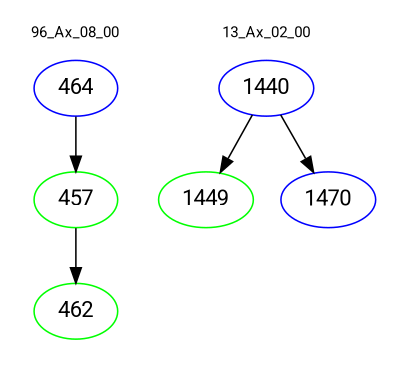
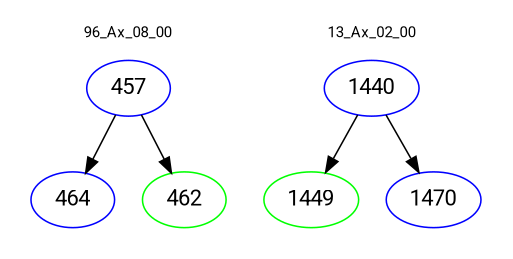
(76, 136) -> (104, 137)
(76, 200) -> (129, 88)
